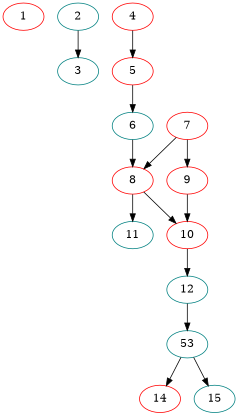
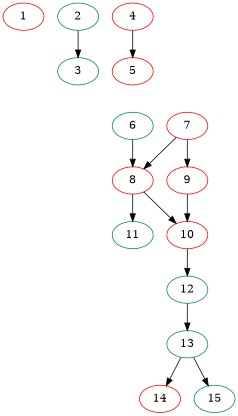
(133, 95) -> none
(187, 344) -> (187, 344)
